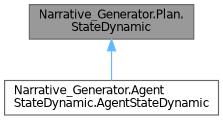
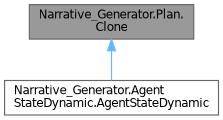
(112, 22) -> (112, 22)
